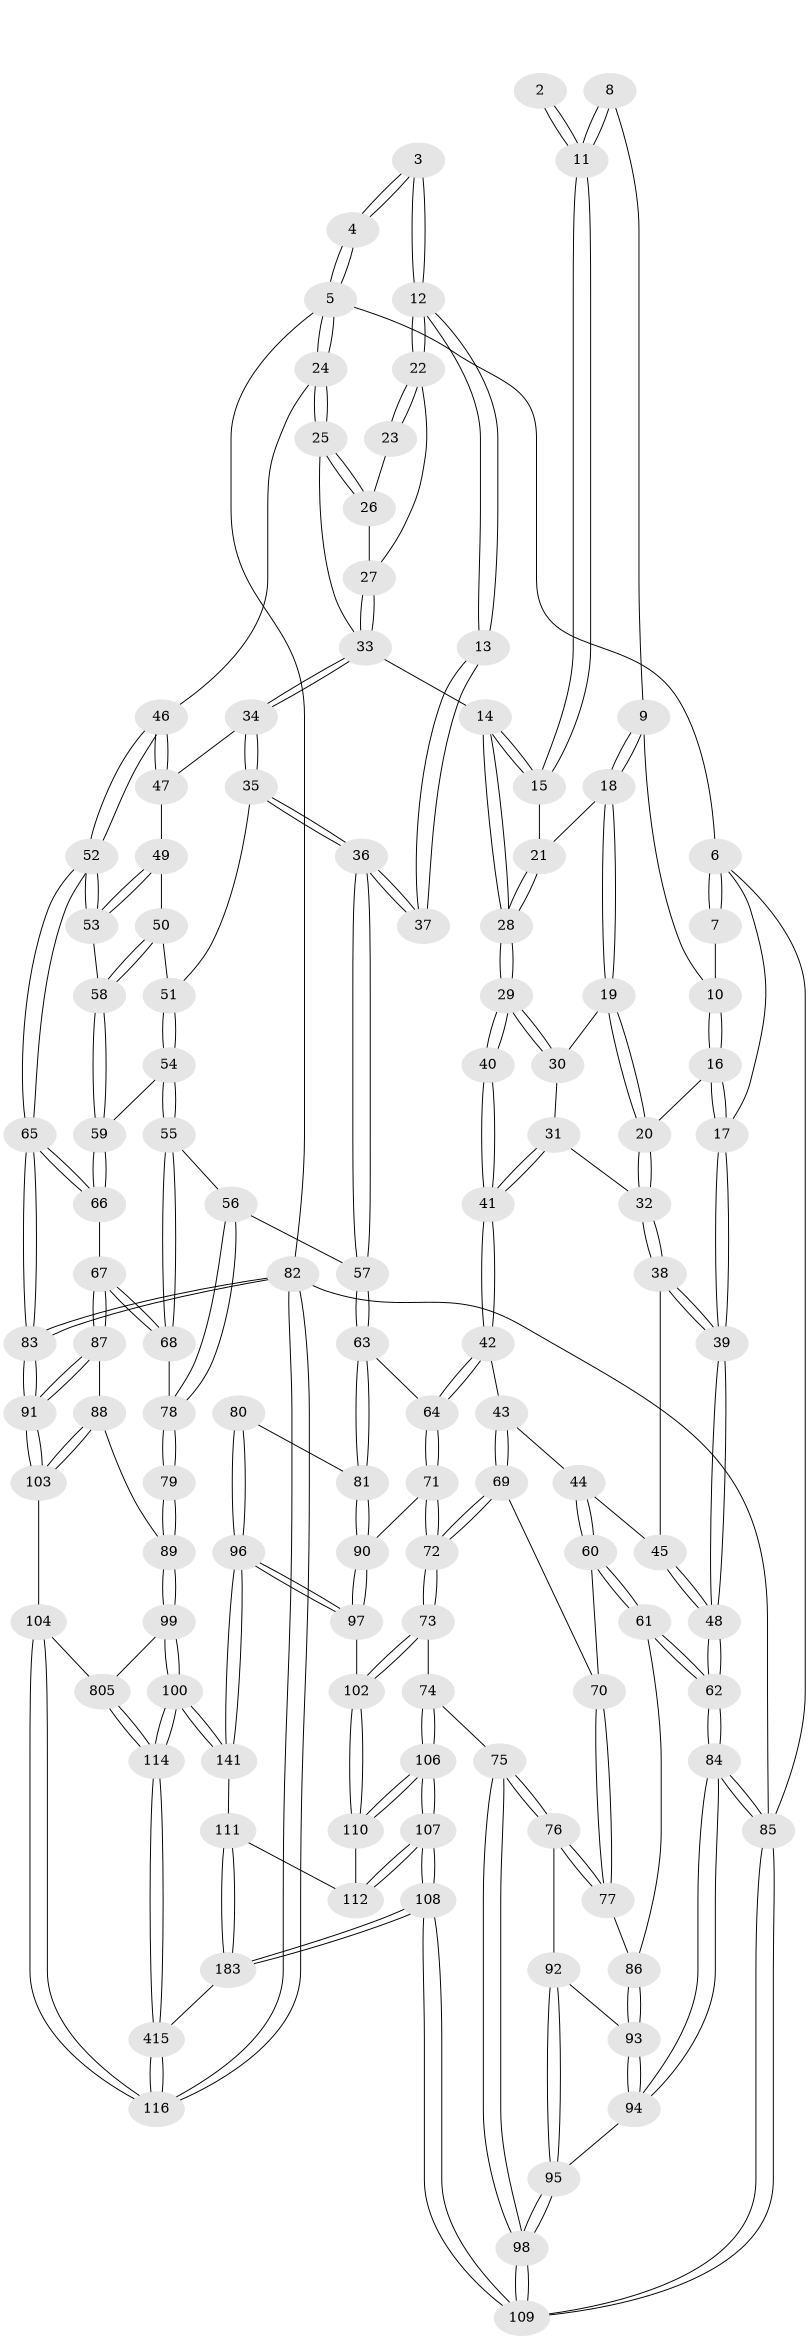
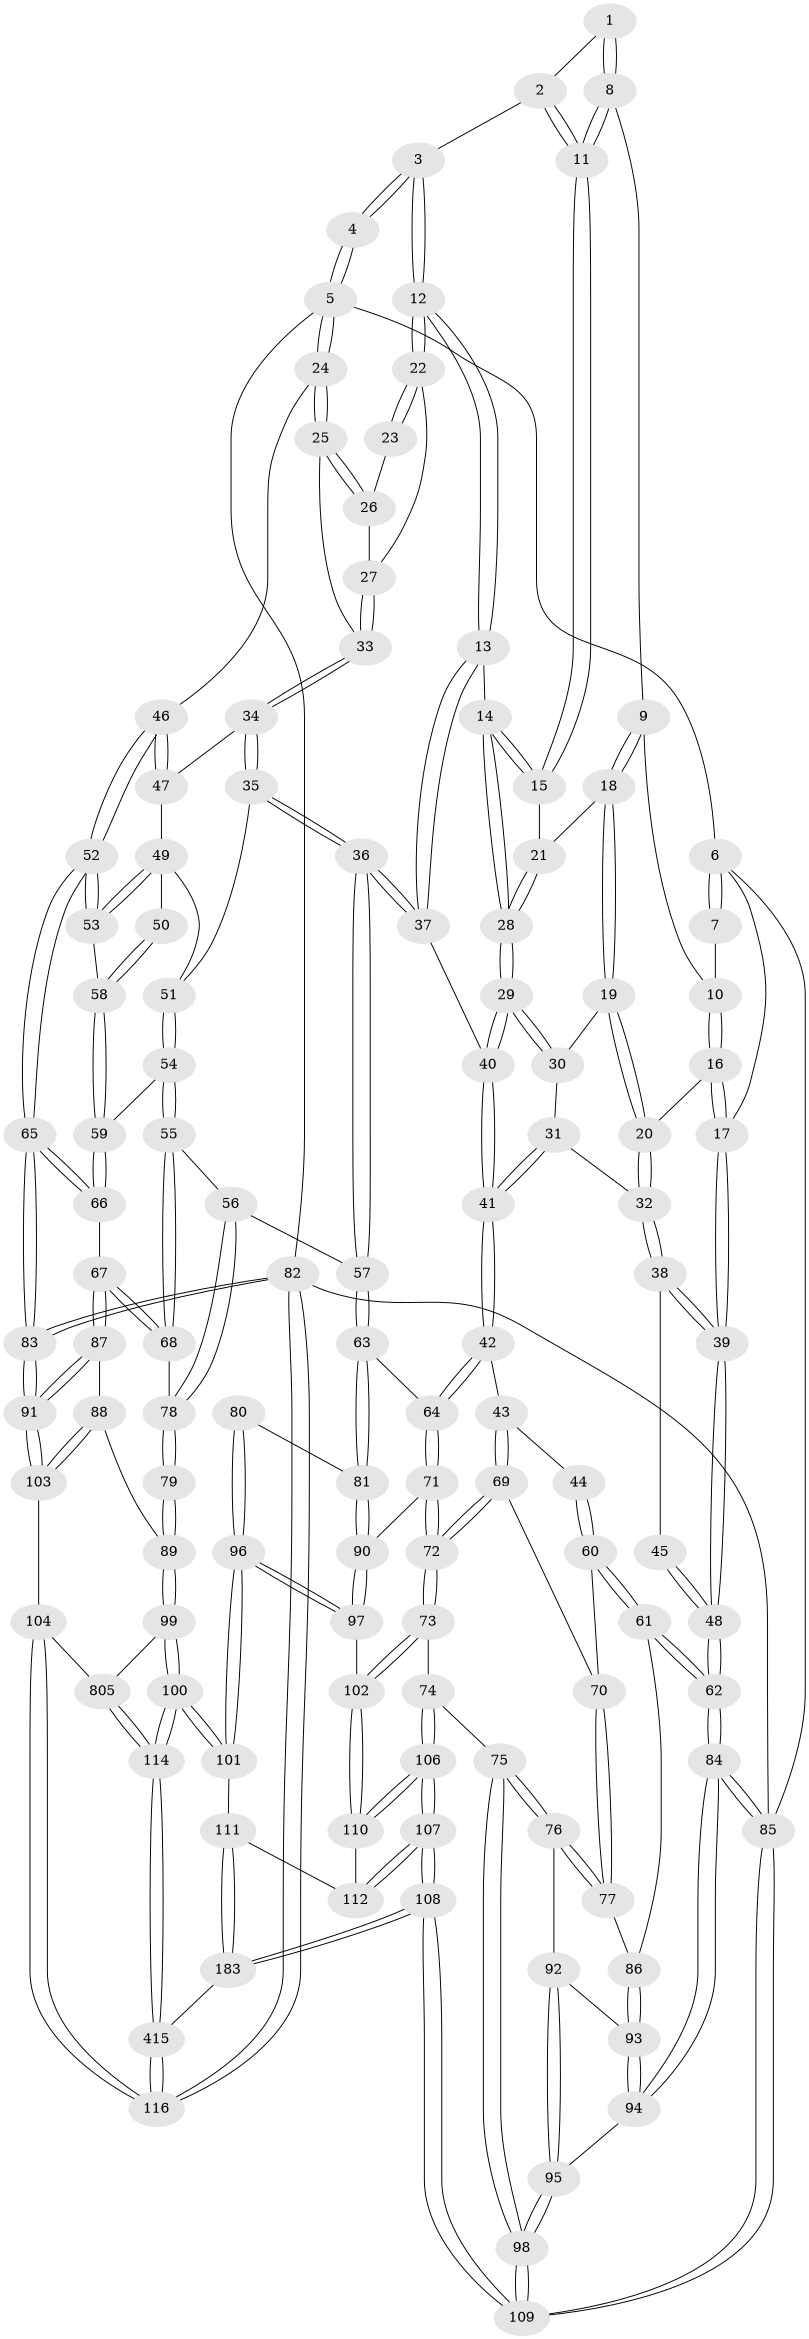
none -> (610, 21)
none -> (479, 126)
(425, 682) -> (484, 683)
(165, 961) -> (199, 924)
none -> (456, 996)
(620, 1518) -> none
(229, 1761) -> (229, 1761)
